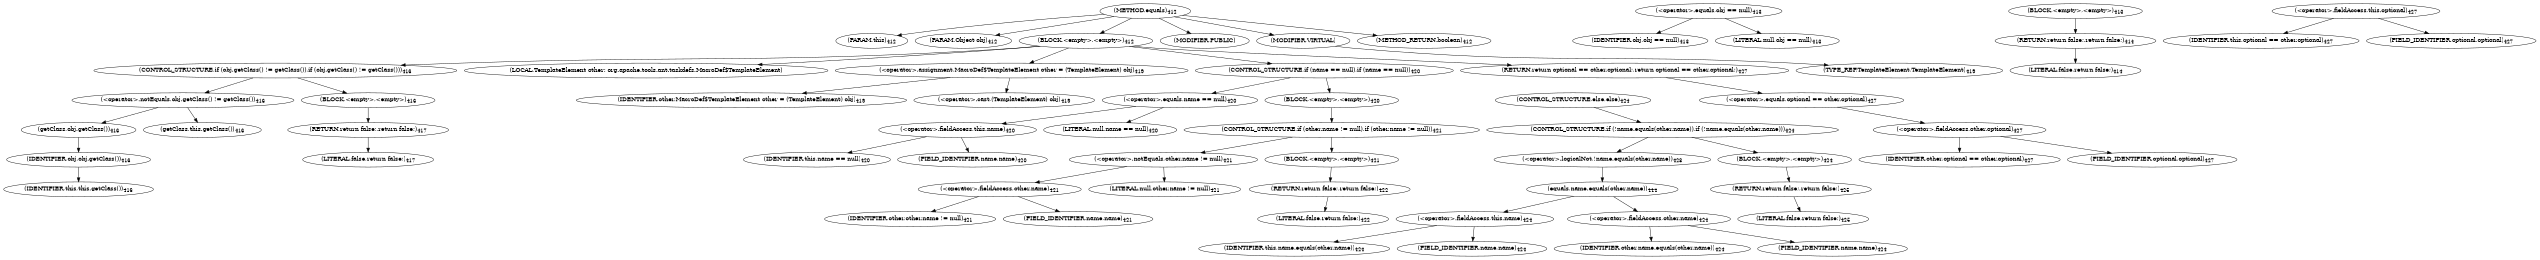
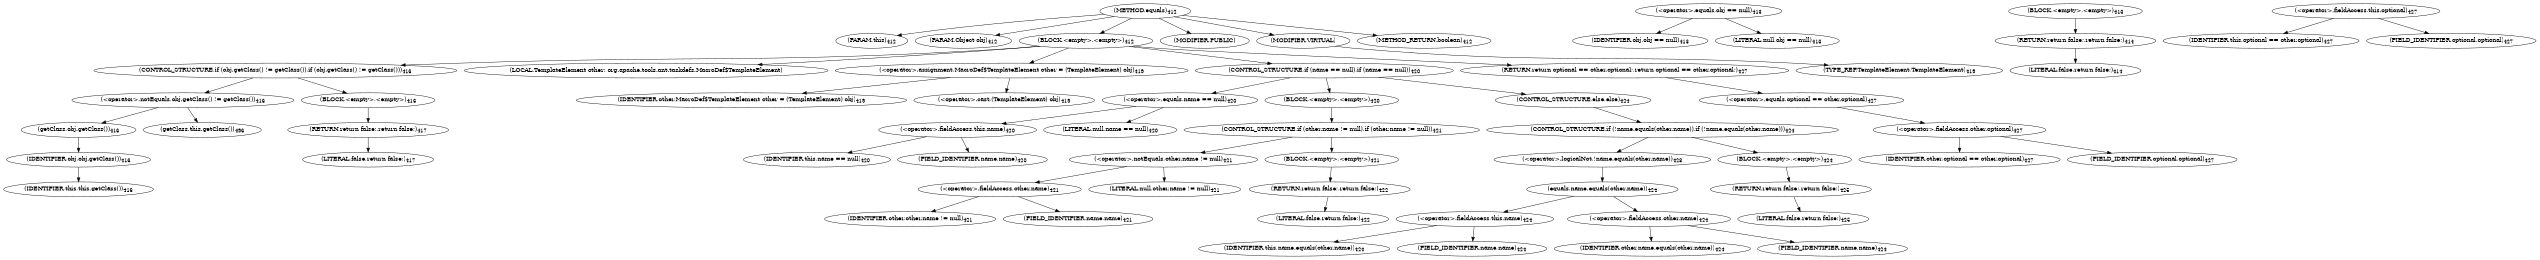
none -> (1450, 86)
(240, 129) -> (240, 129)
(1652, 189) -> (1652, 189)
